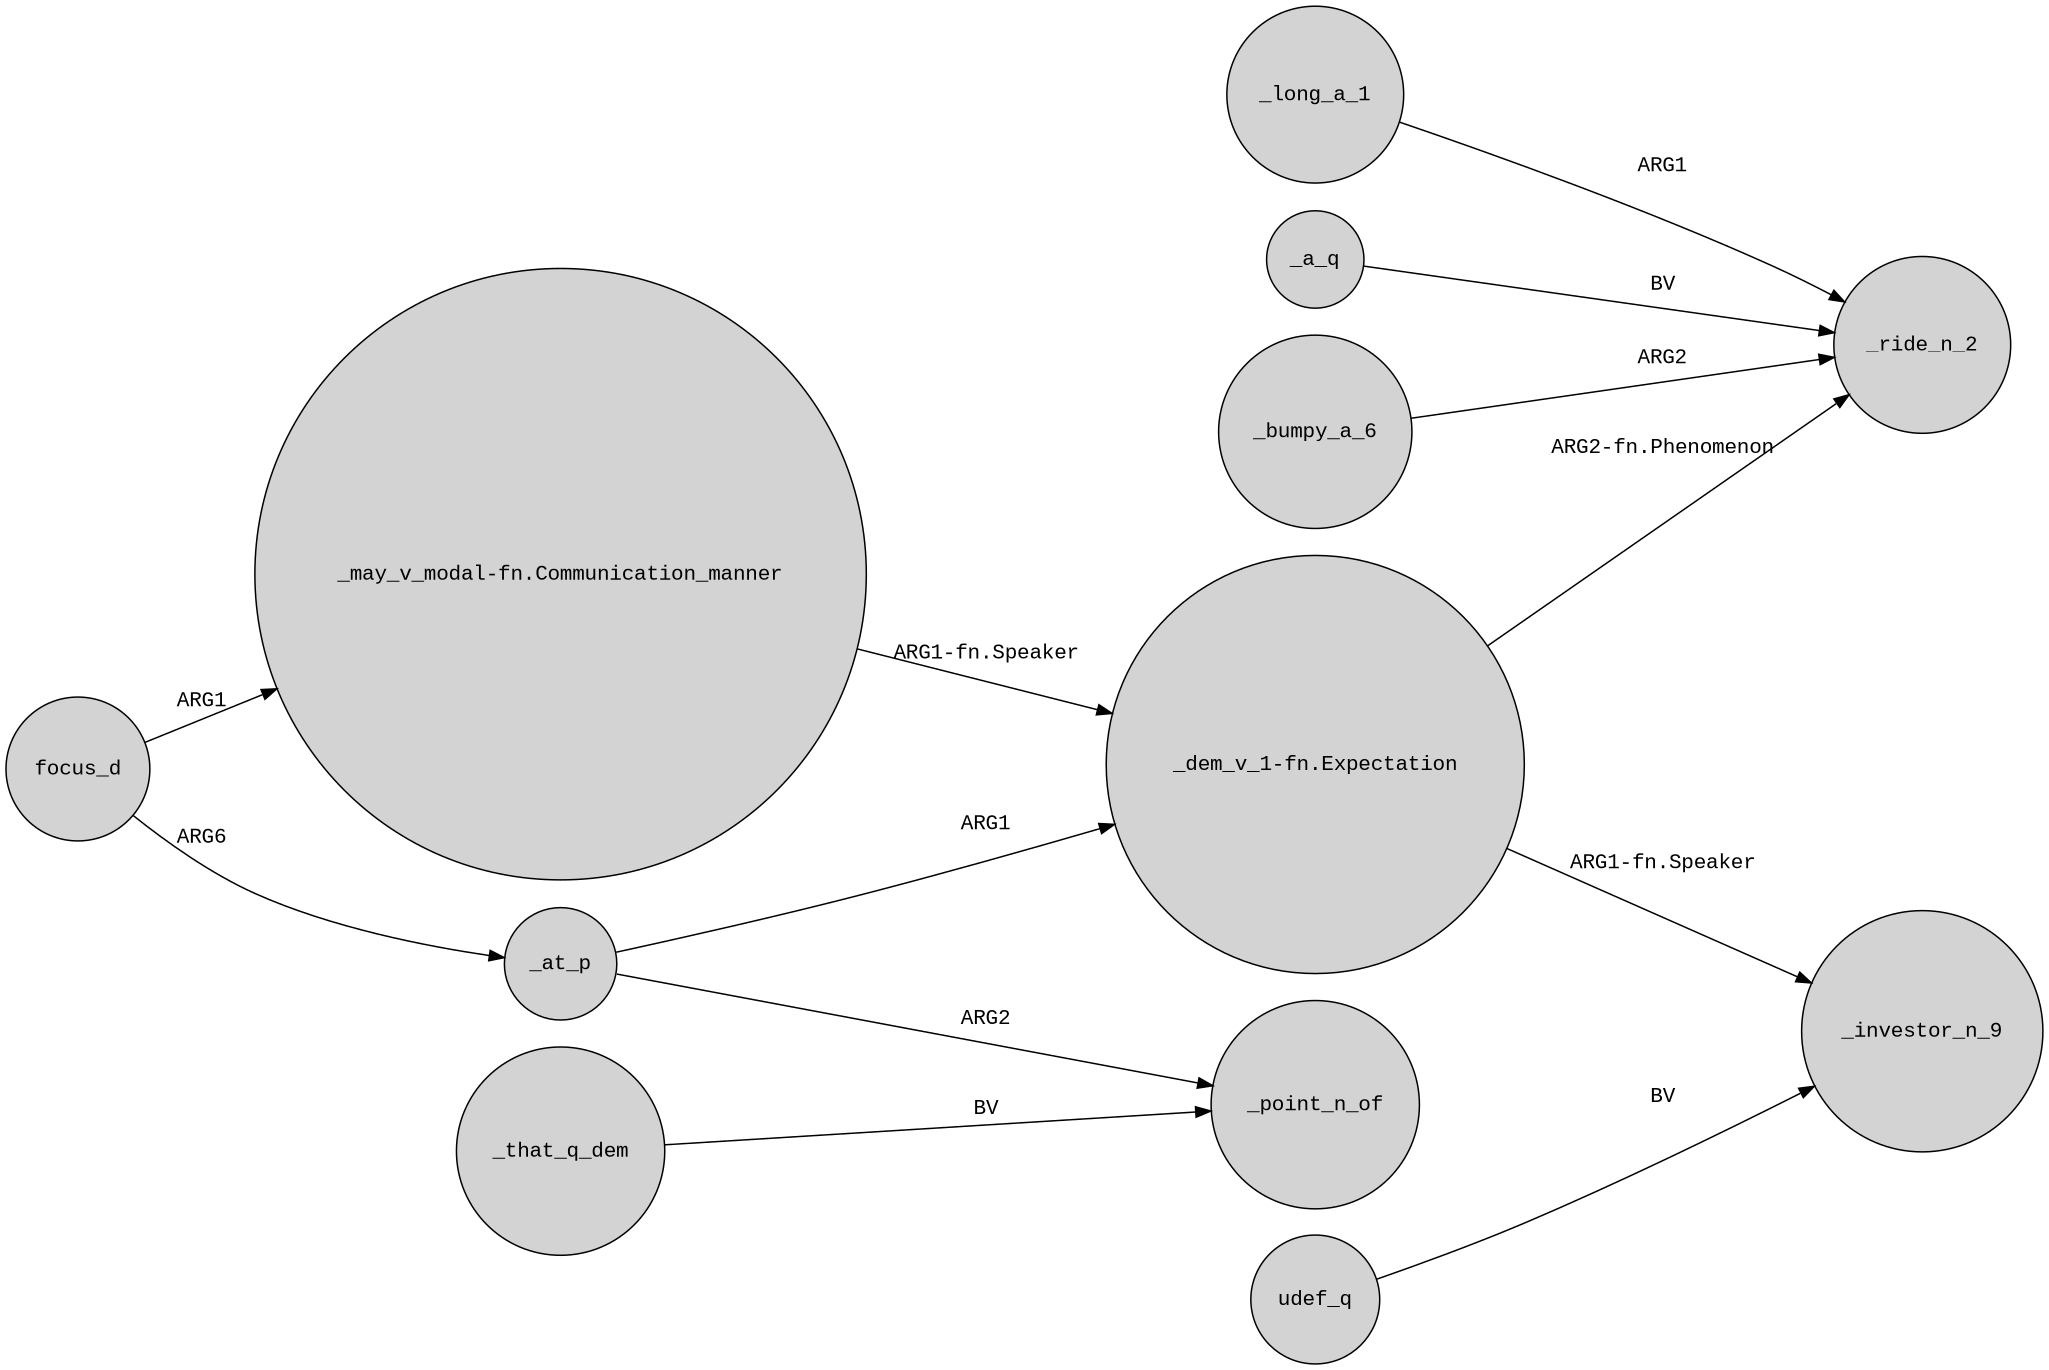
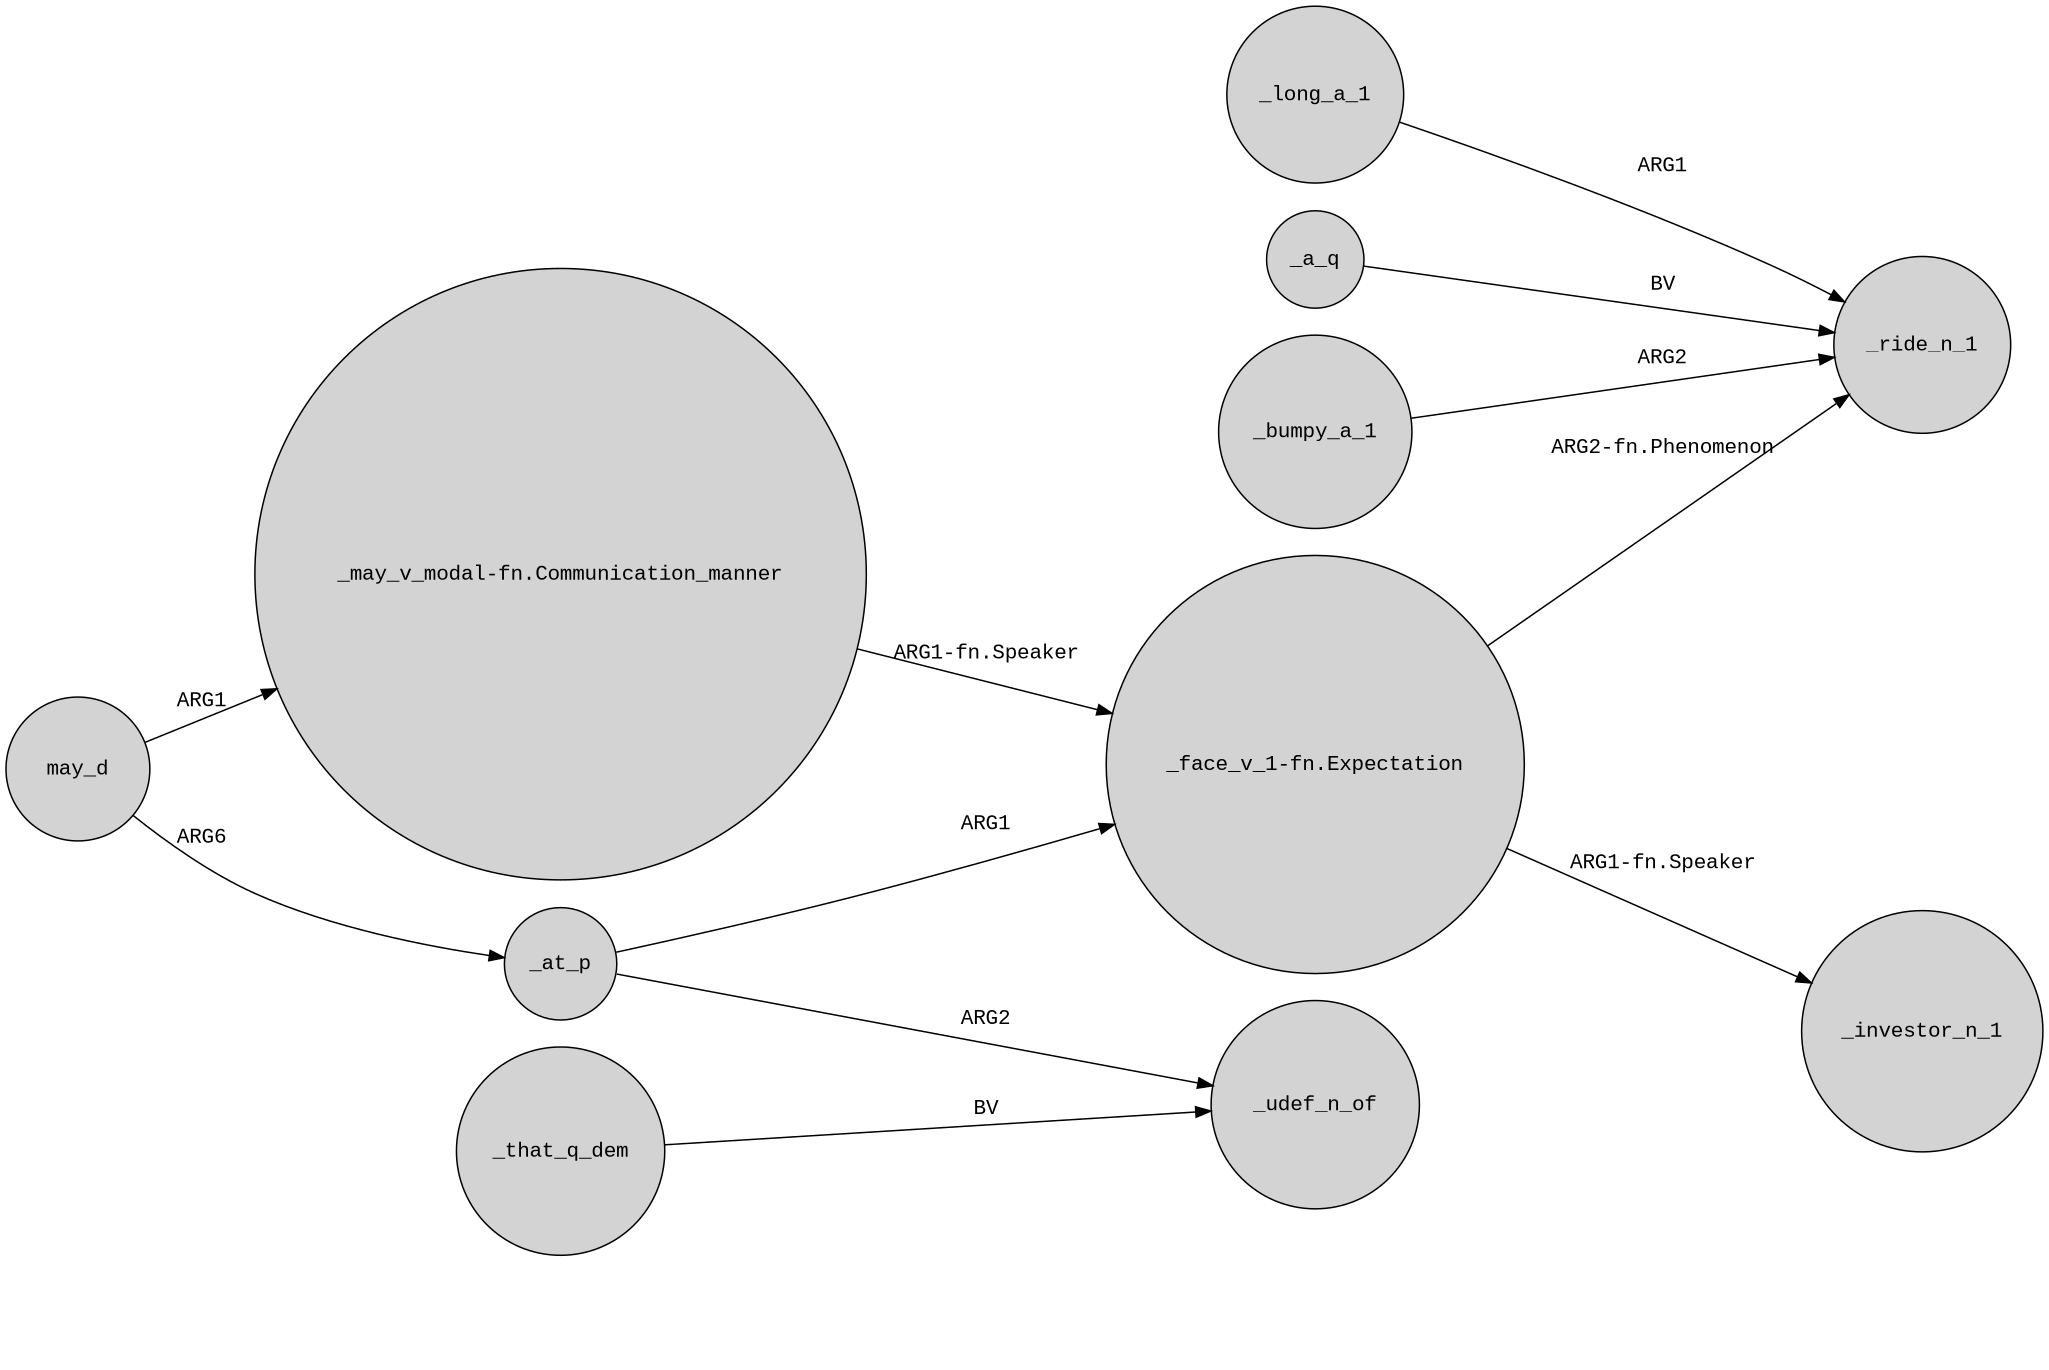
(1922, 345) -> (1922, 345)
(1315, 432) -> (1315, 432)
(1315, 765) -> (1315, 765)
(78, 769) -> (78, 769)
(1922, 1031) -> (1922, 1031)
(1315, 1105) -> (1315, 1105)
(1315, 1300) -> none
